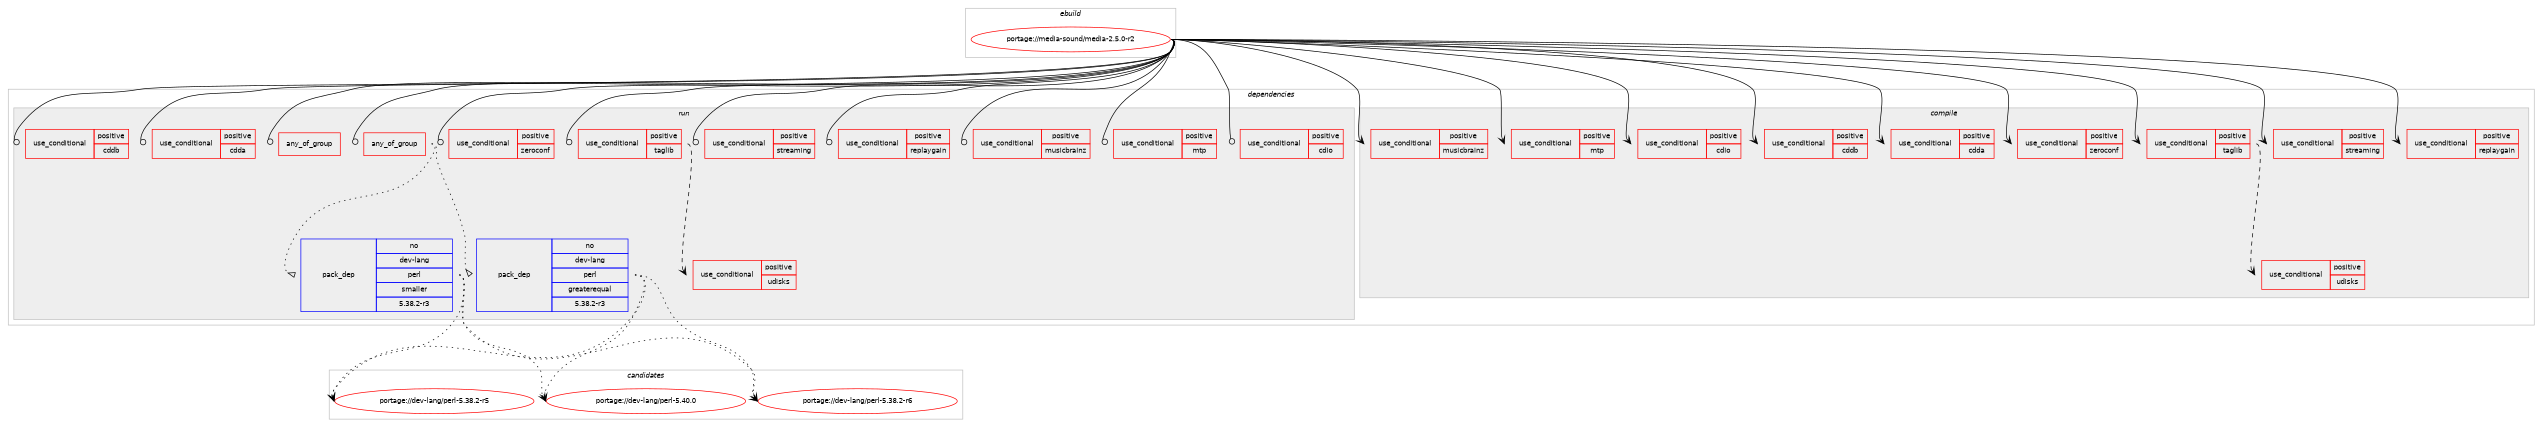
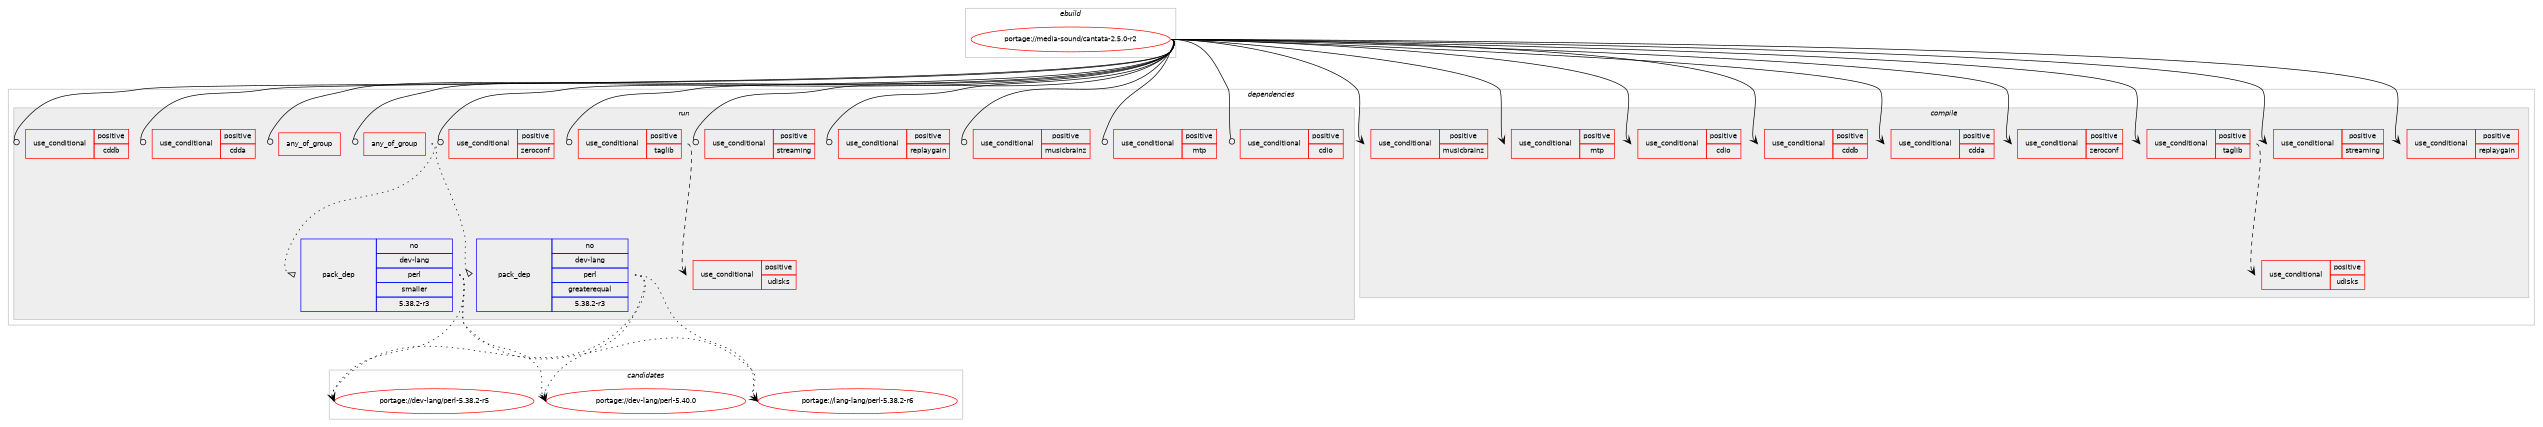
(1071, 39) -> (1071, 39)
(858, 401) -> (858, 401)
